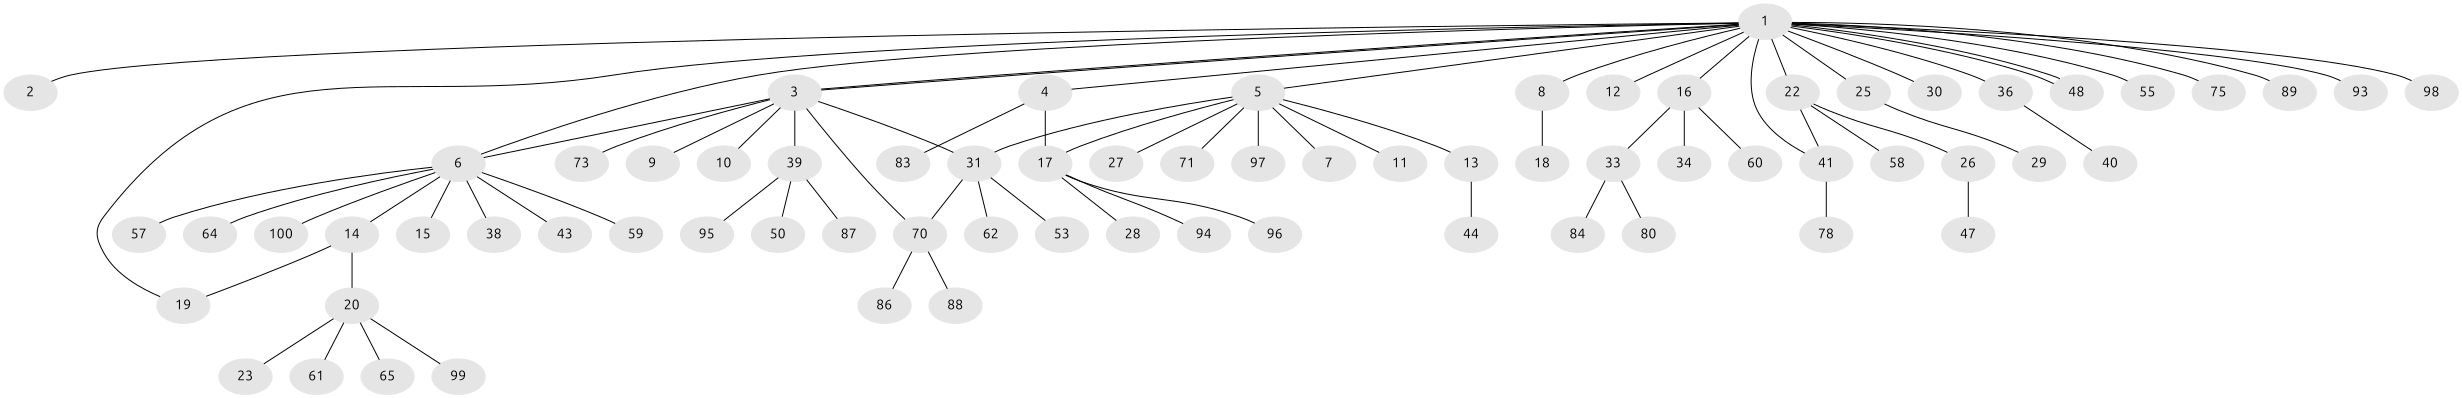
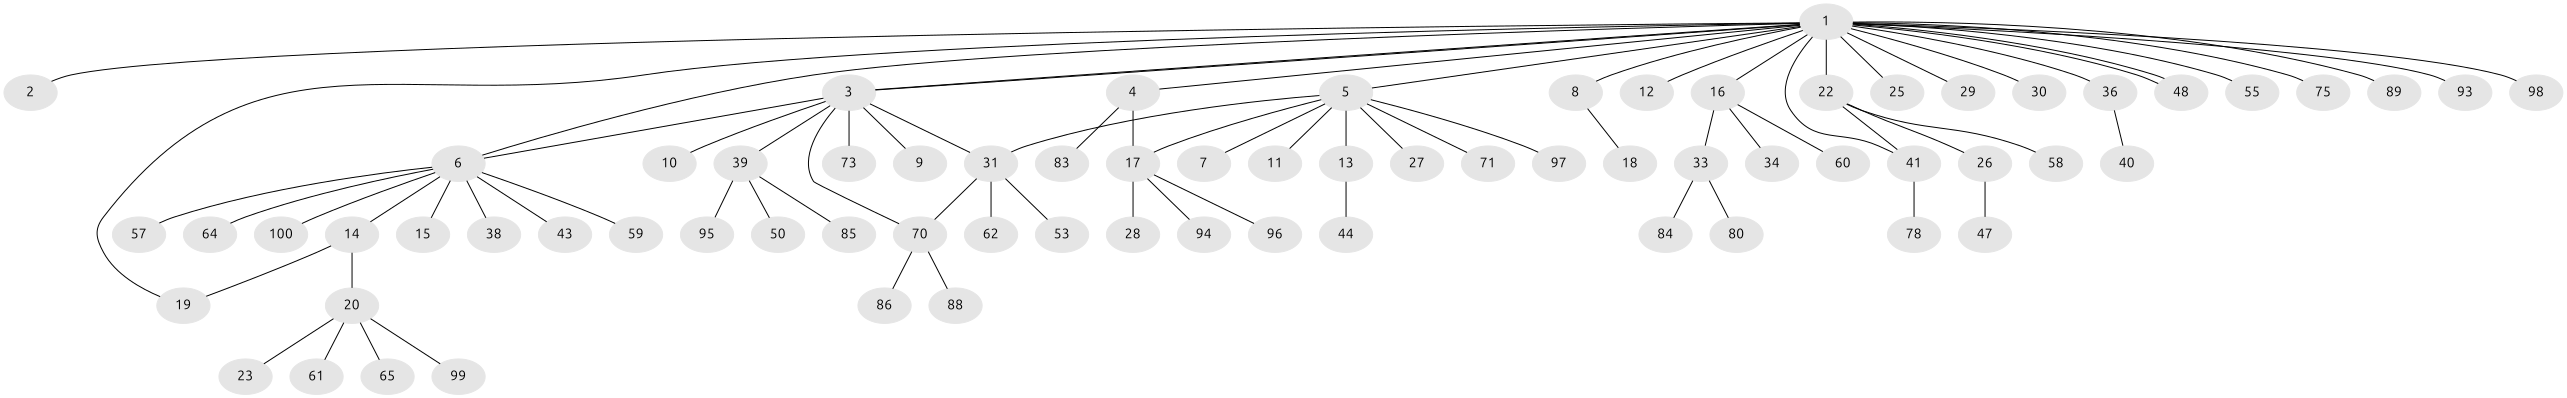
(1952, 128) -> (1897, 57)
(849, 235) -> (849, 235)
